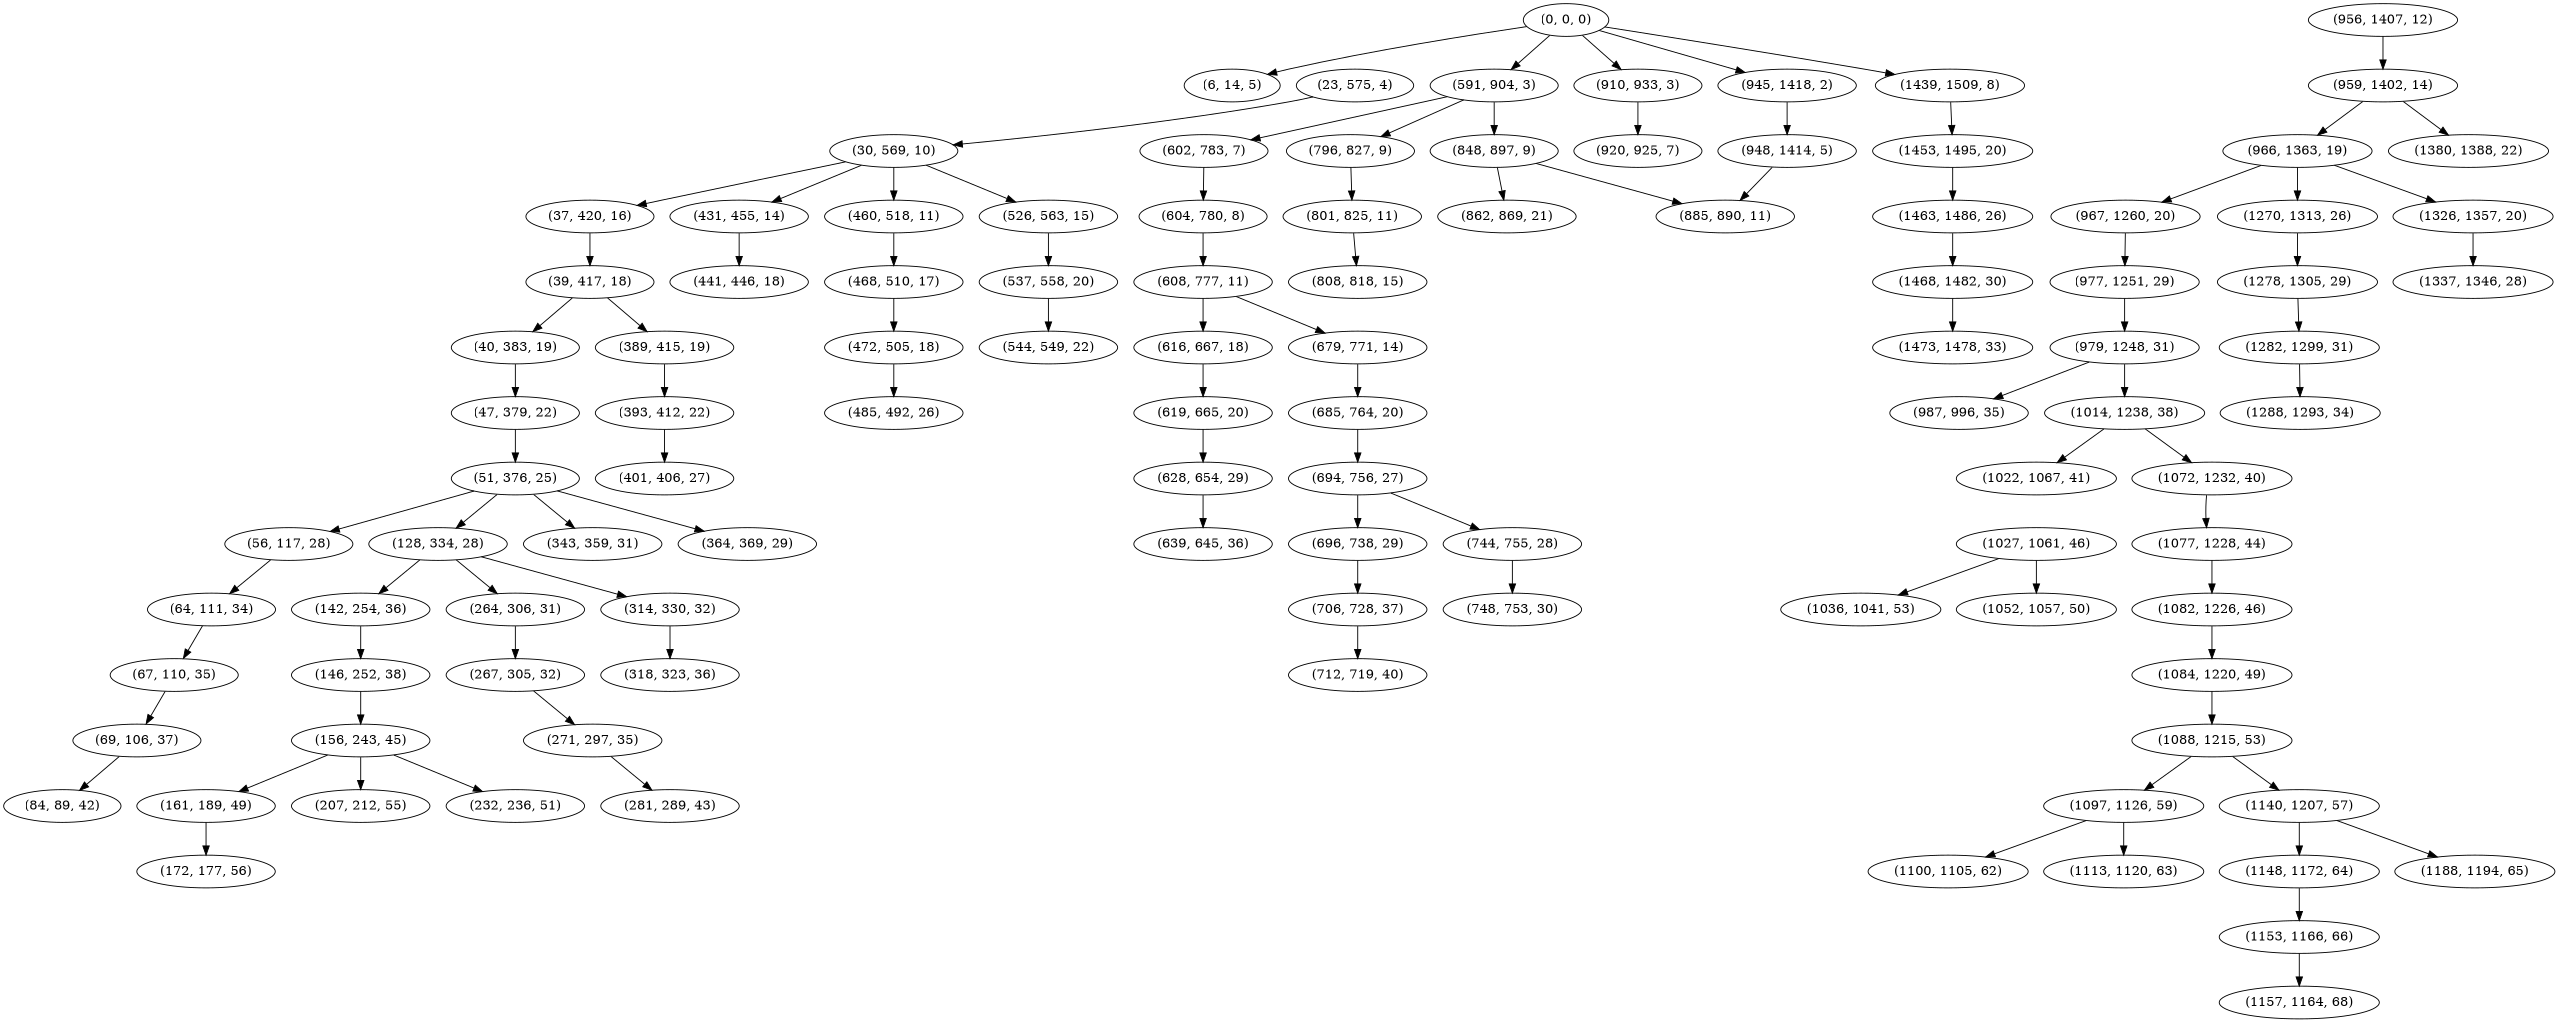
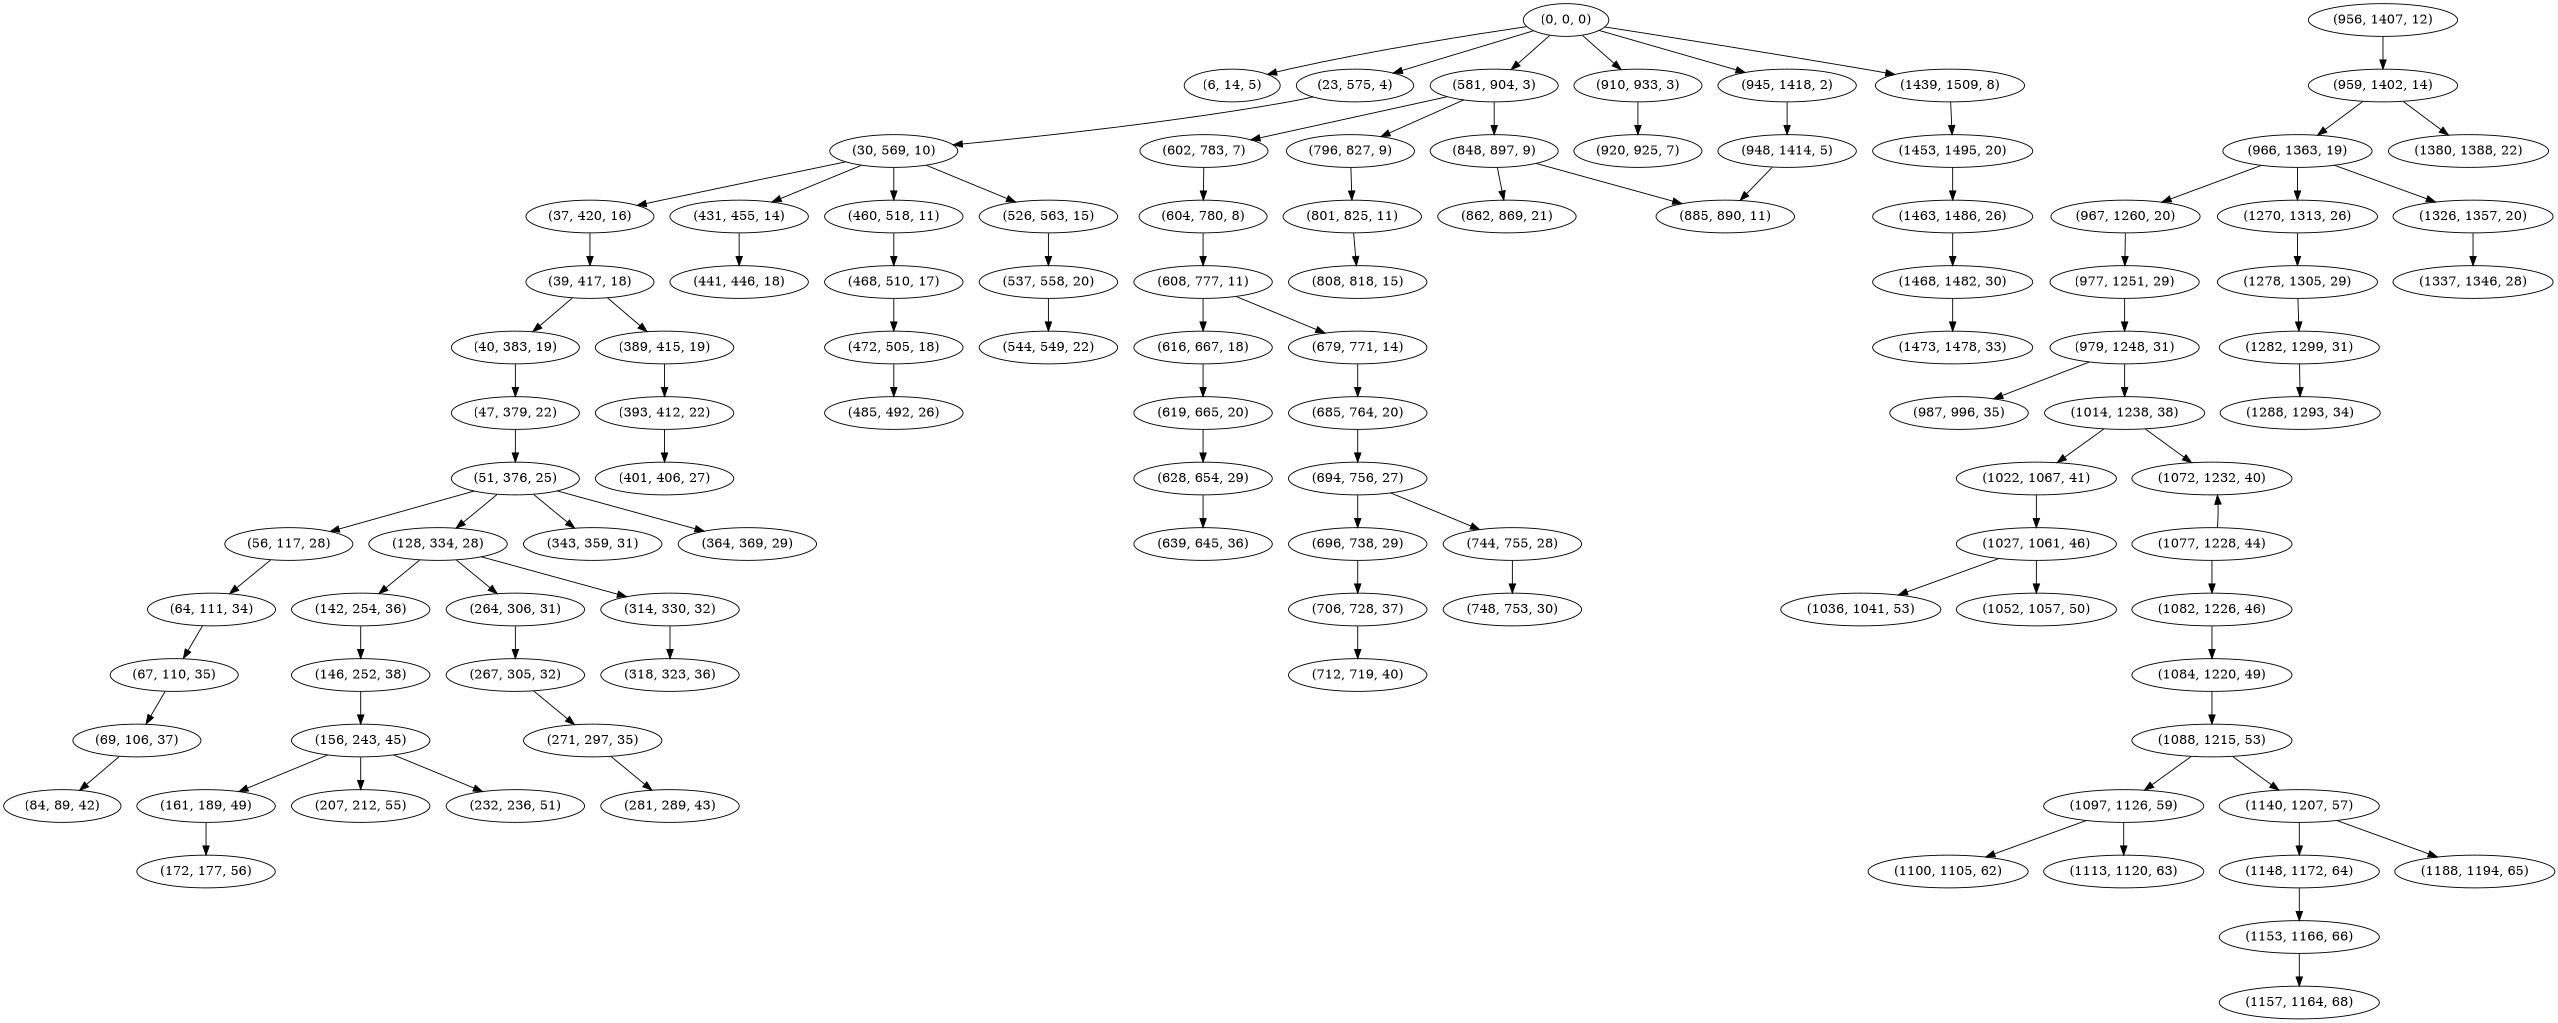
none -> (1468, 51)
(1494, 86) -> (1494, 86)
none -> (2036, 507)
(2206, 507) -> (2218, 516)
